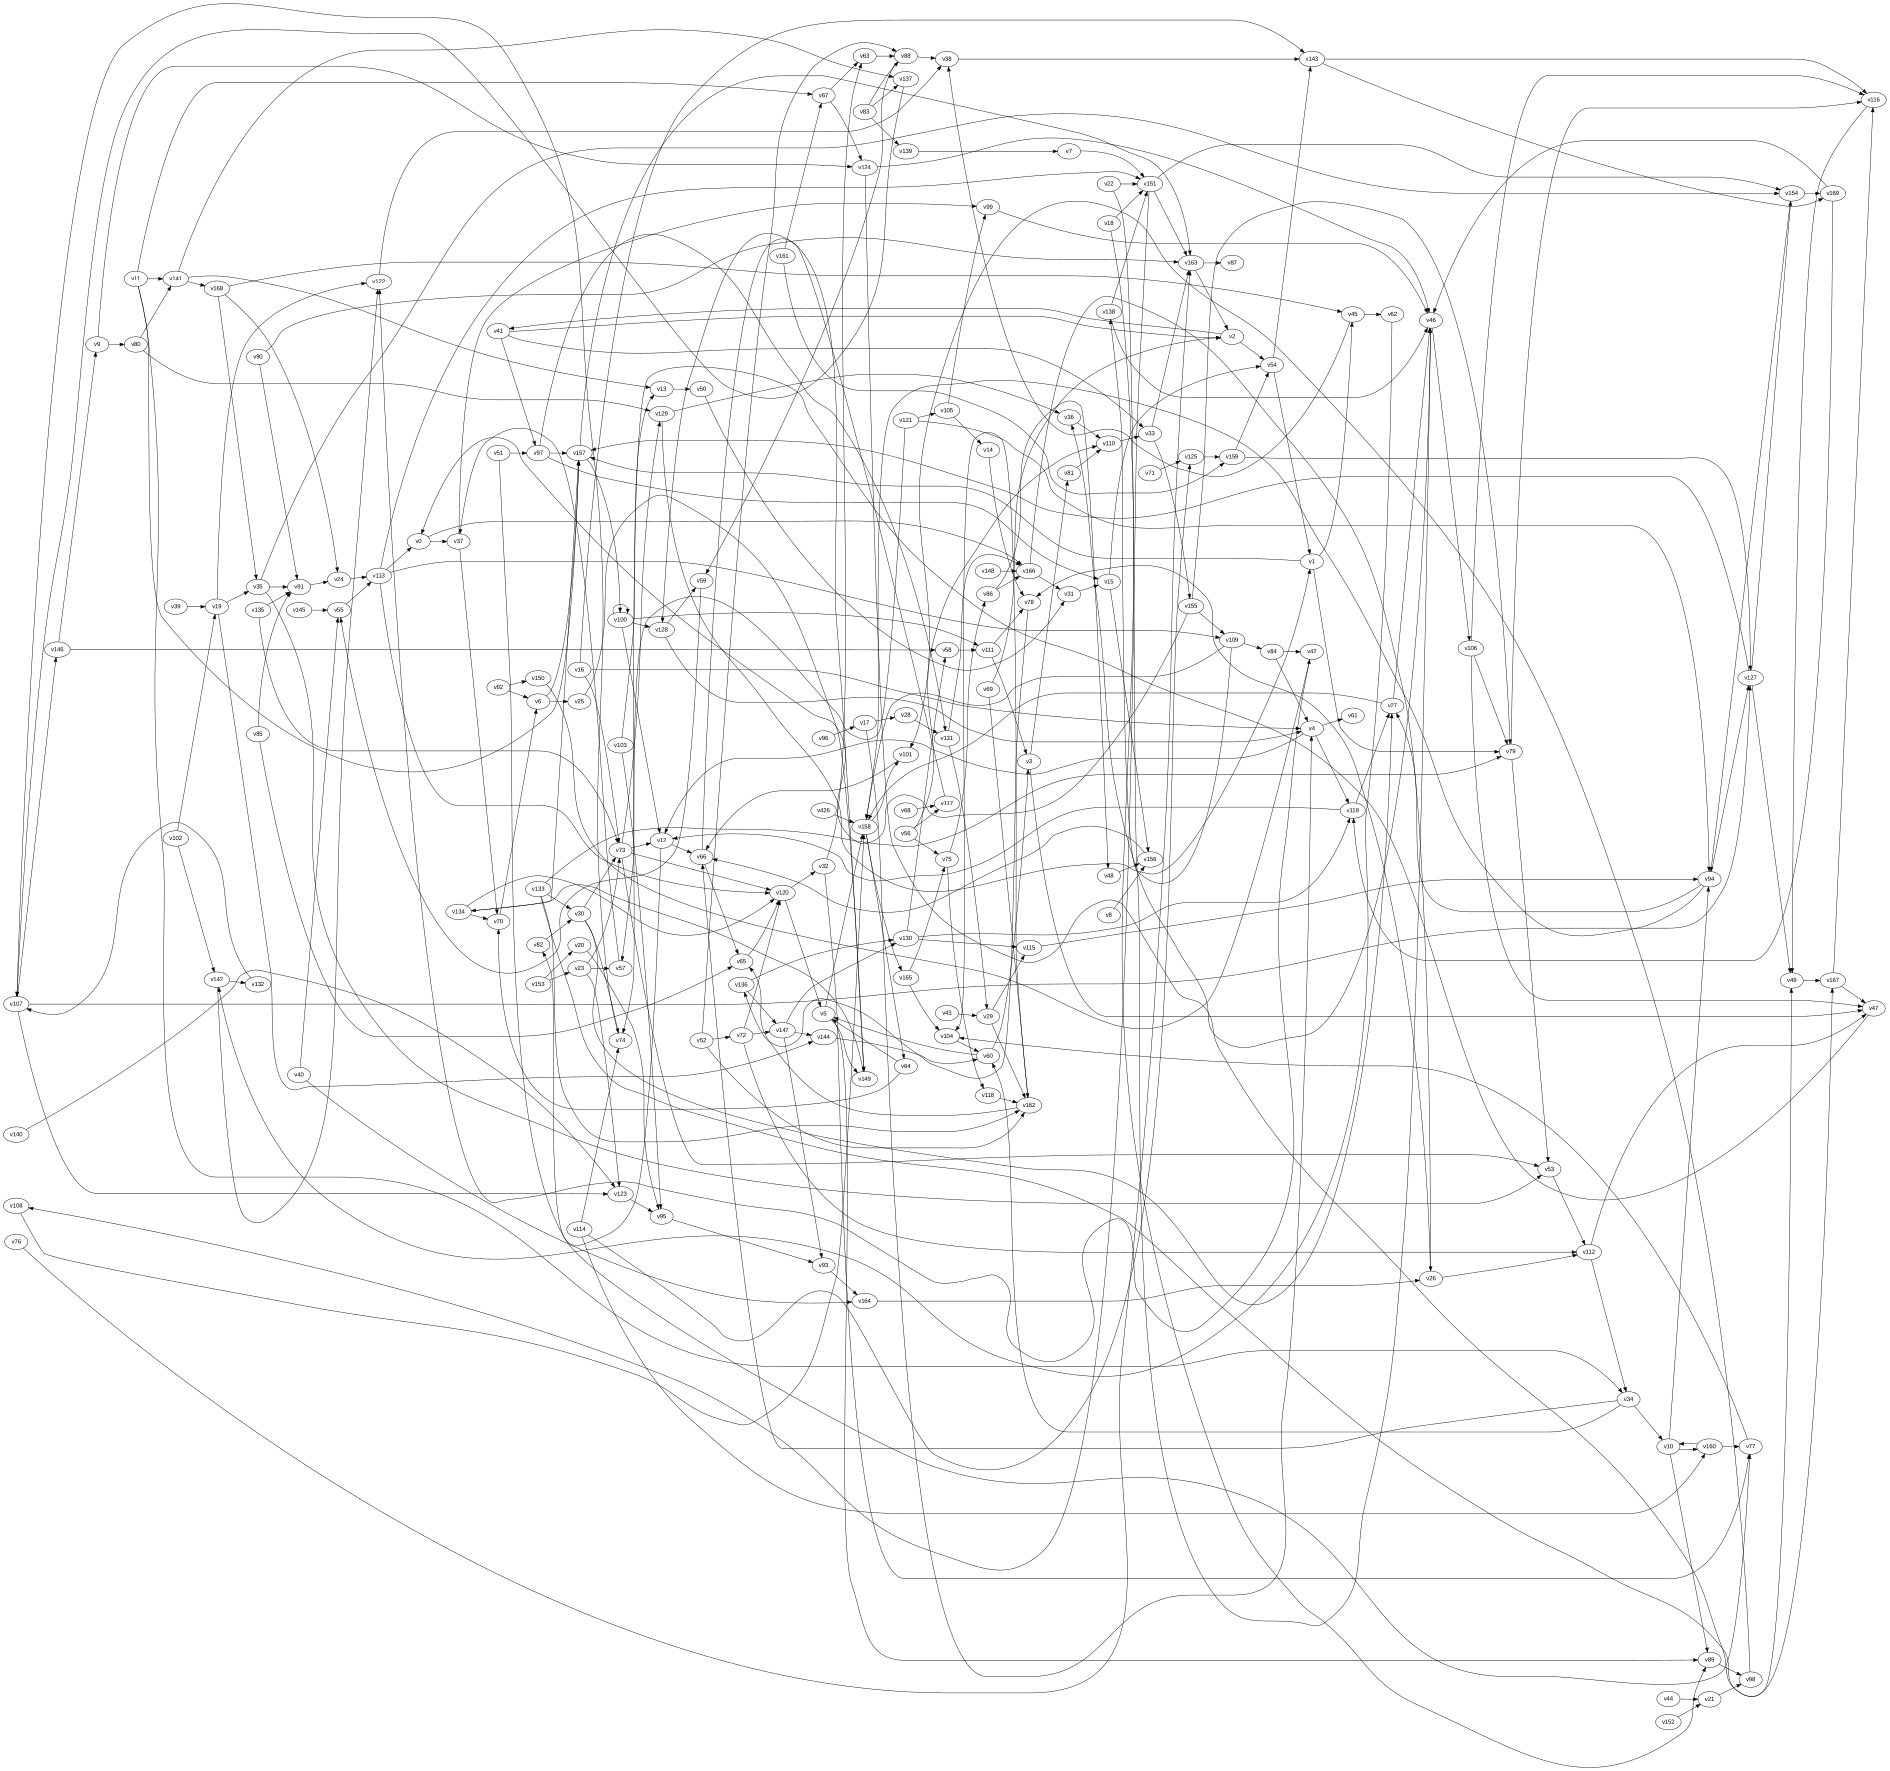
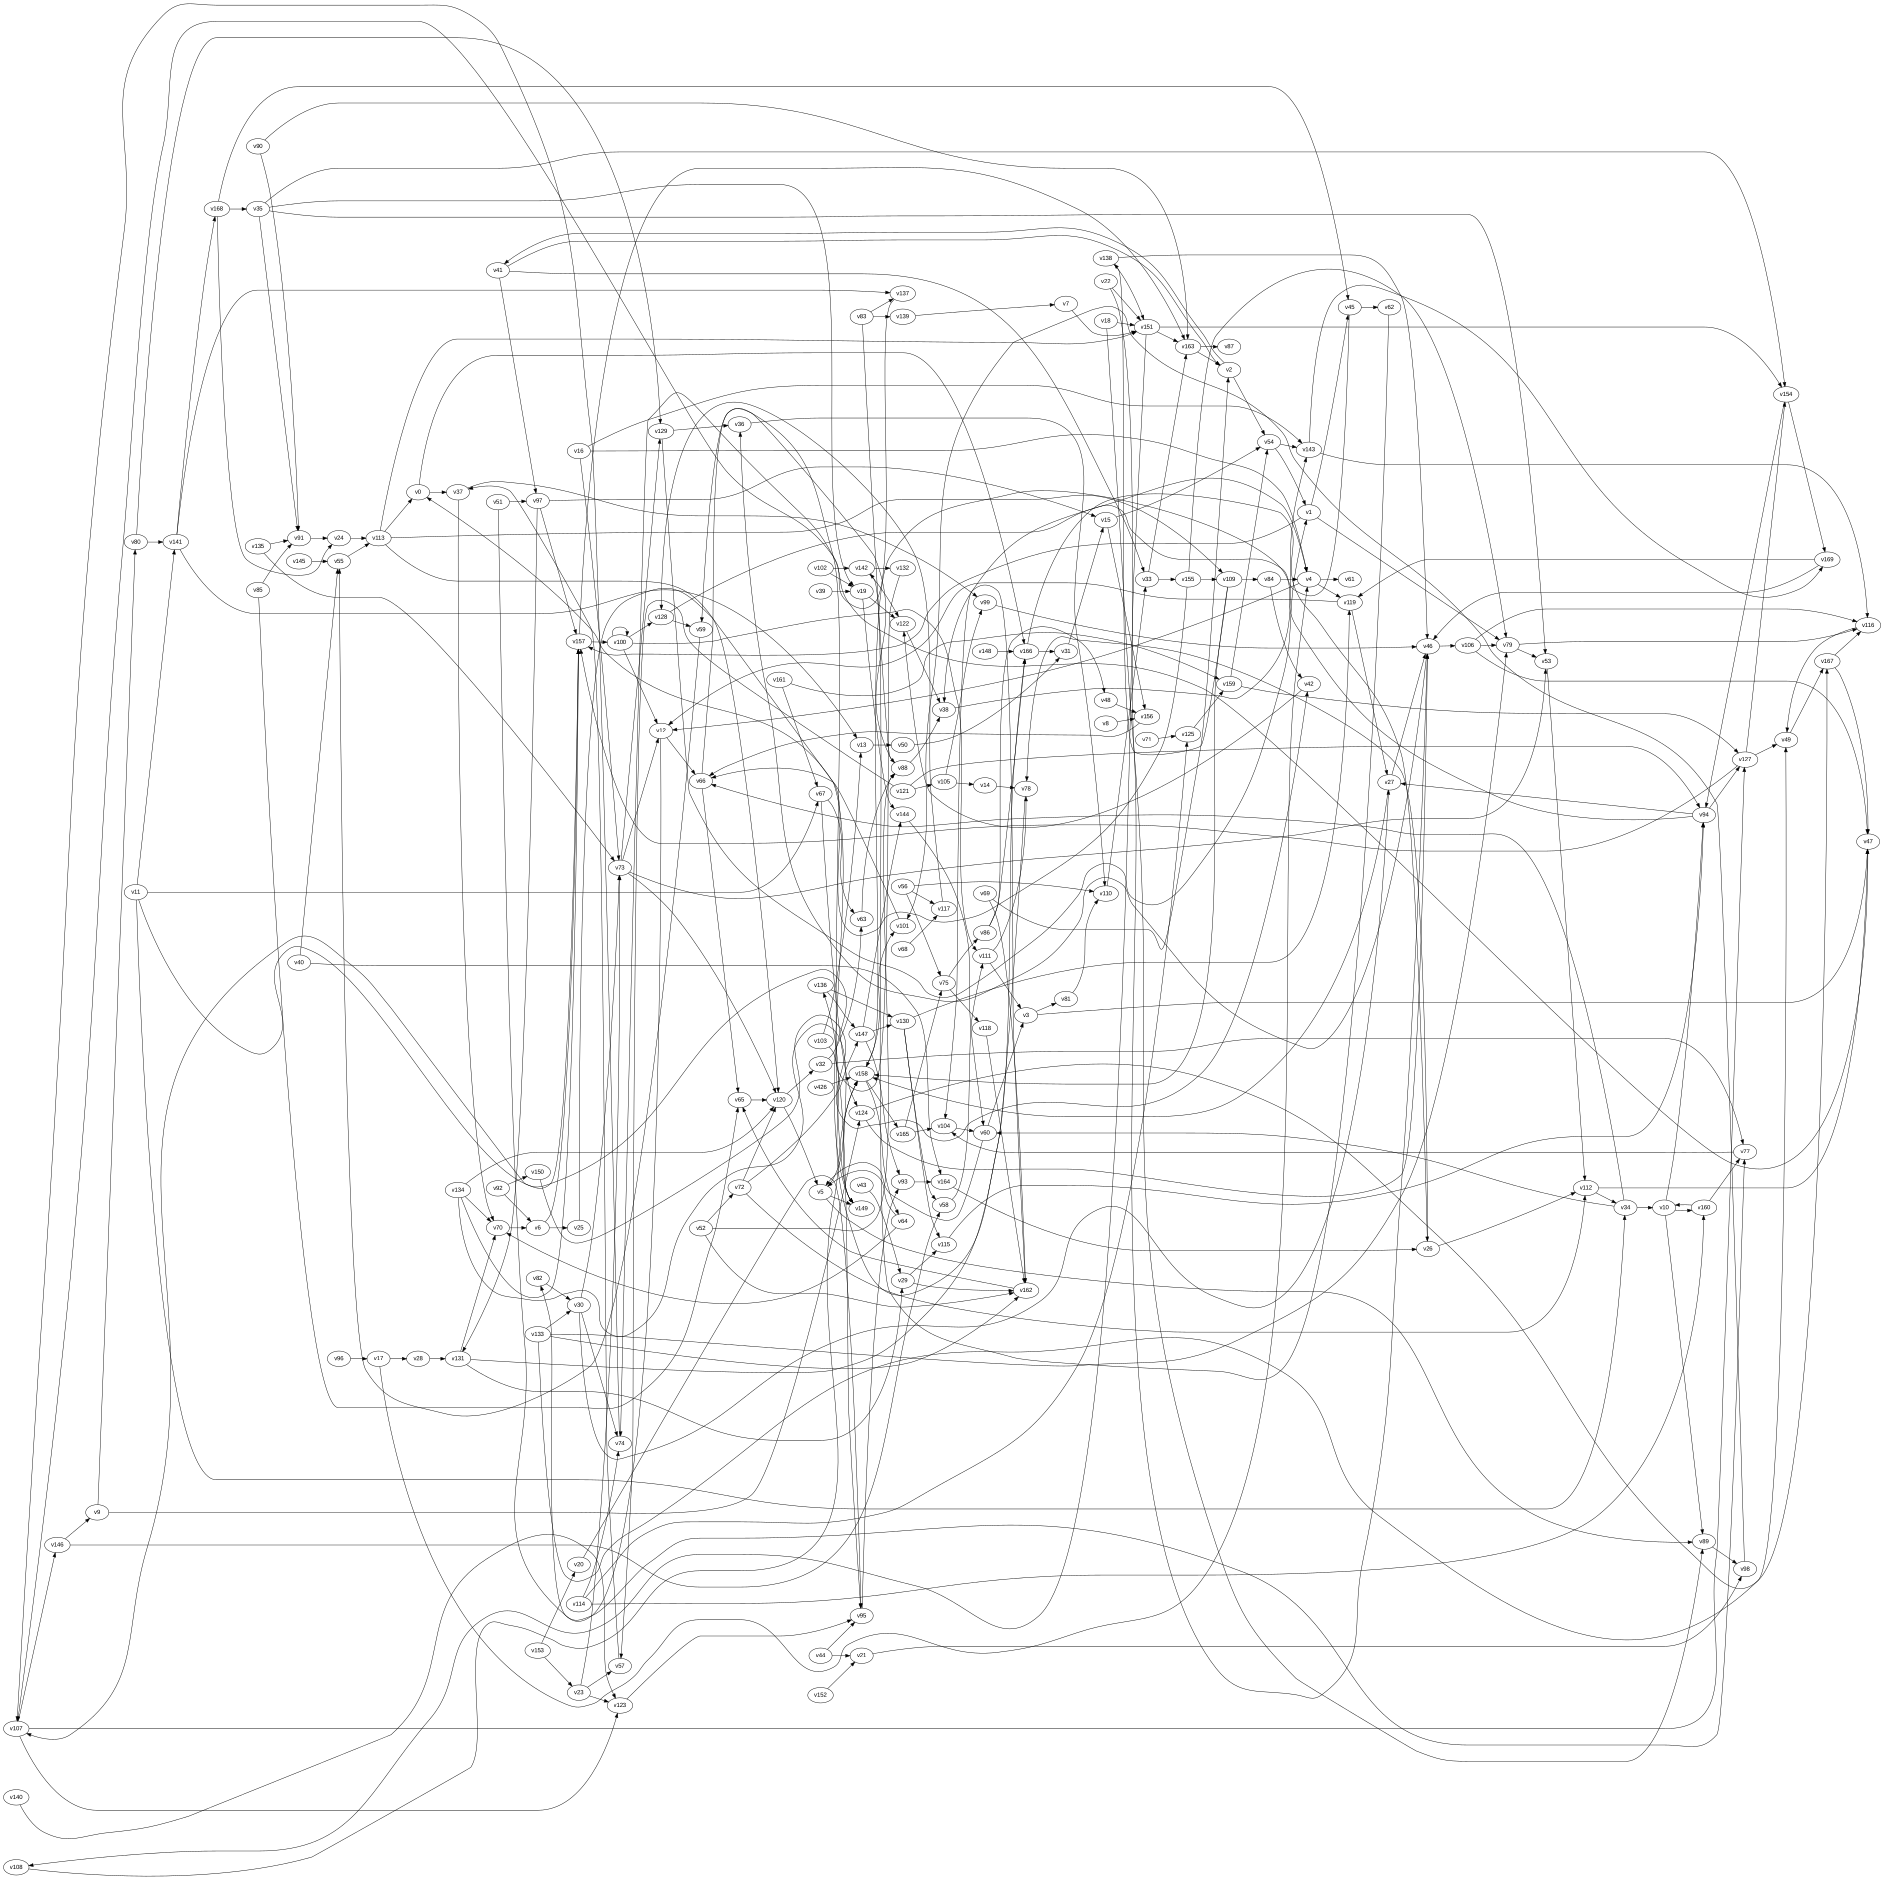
(235, 598) -> (734, 185)
(697, 925) -> (704, 1196)
(16, 1242) -> none
none -> (477, 1295)
none -> (839, 1637)
